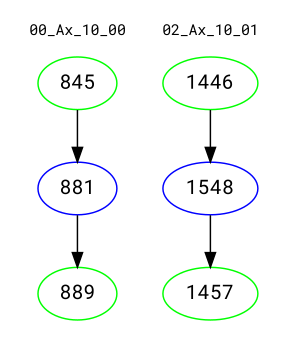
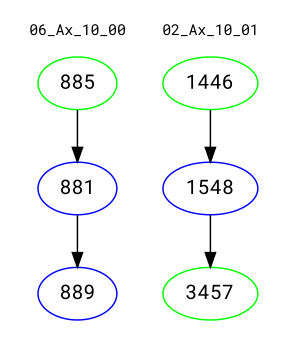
(78, 31) -> (78, 31)
(77, 83) -> (77, 83)
(77, 294) -> (77, 294)
(210, 294) -> (210, 294)
